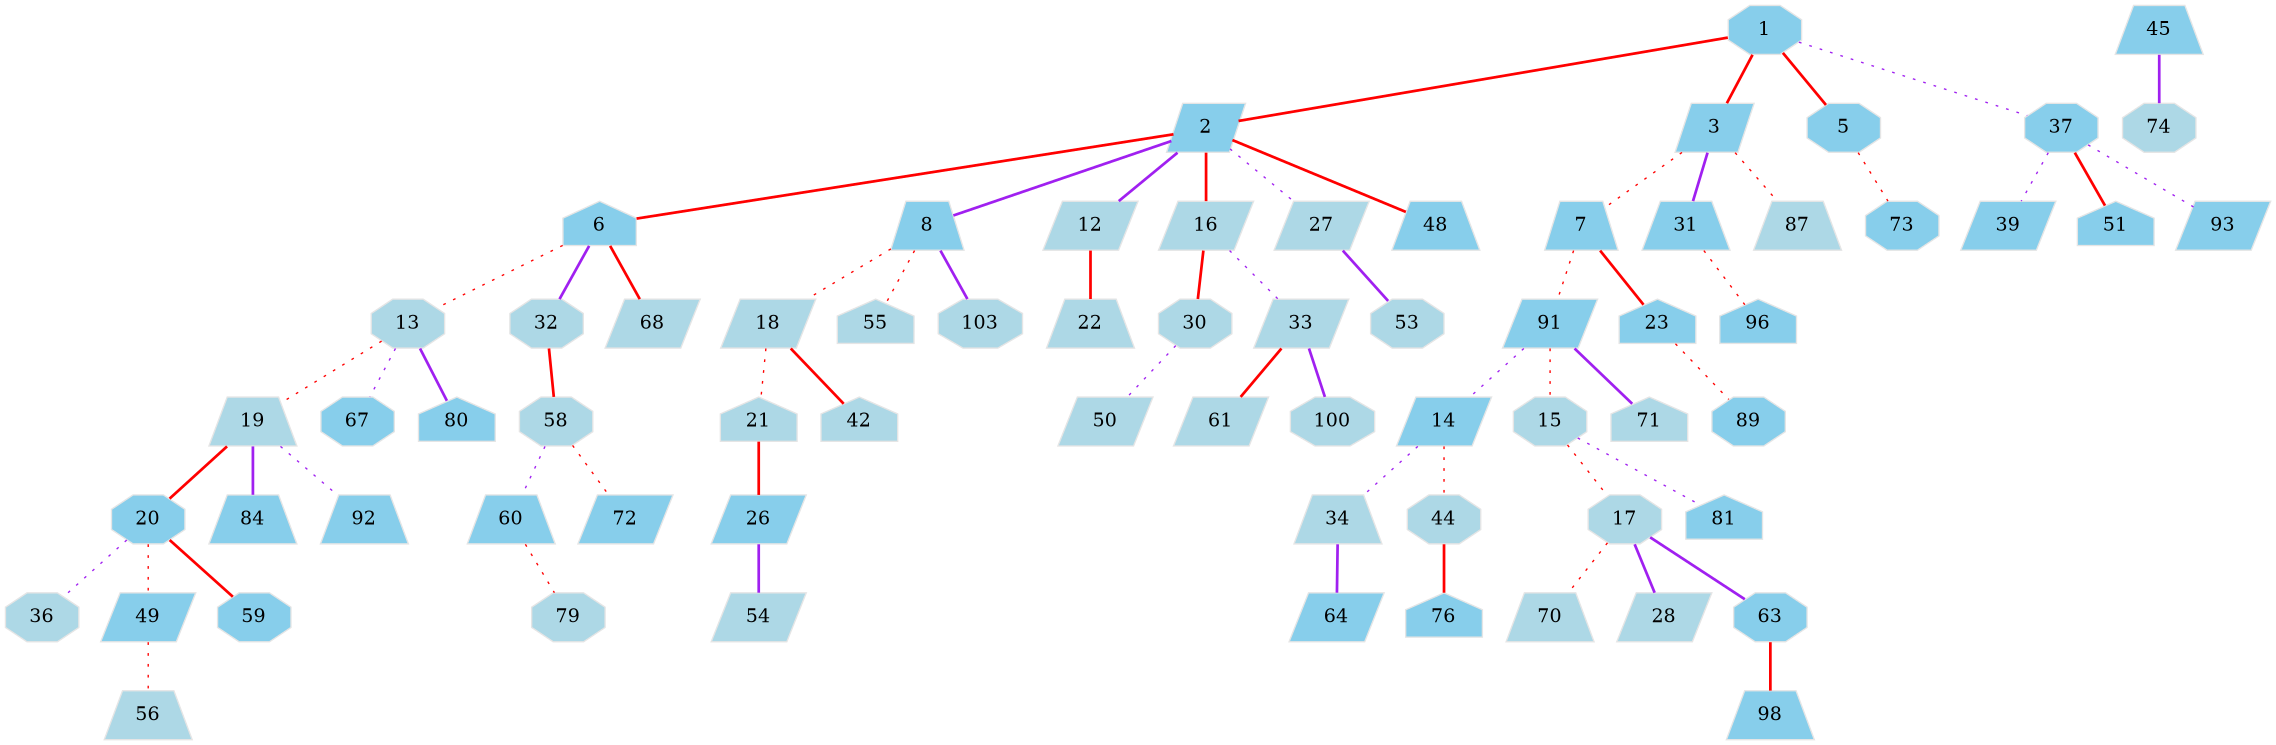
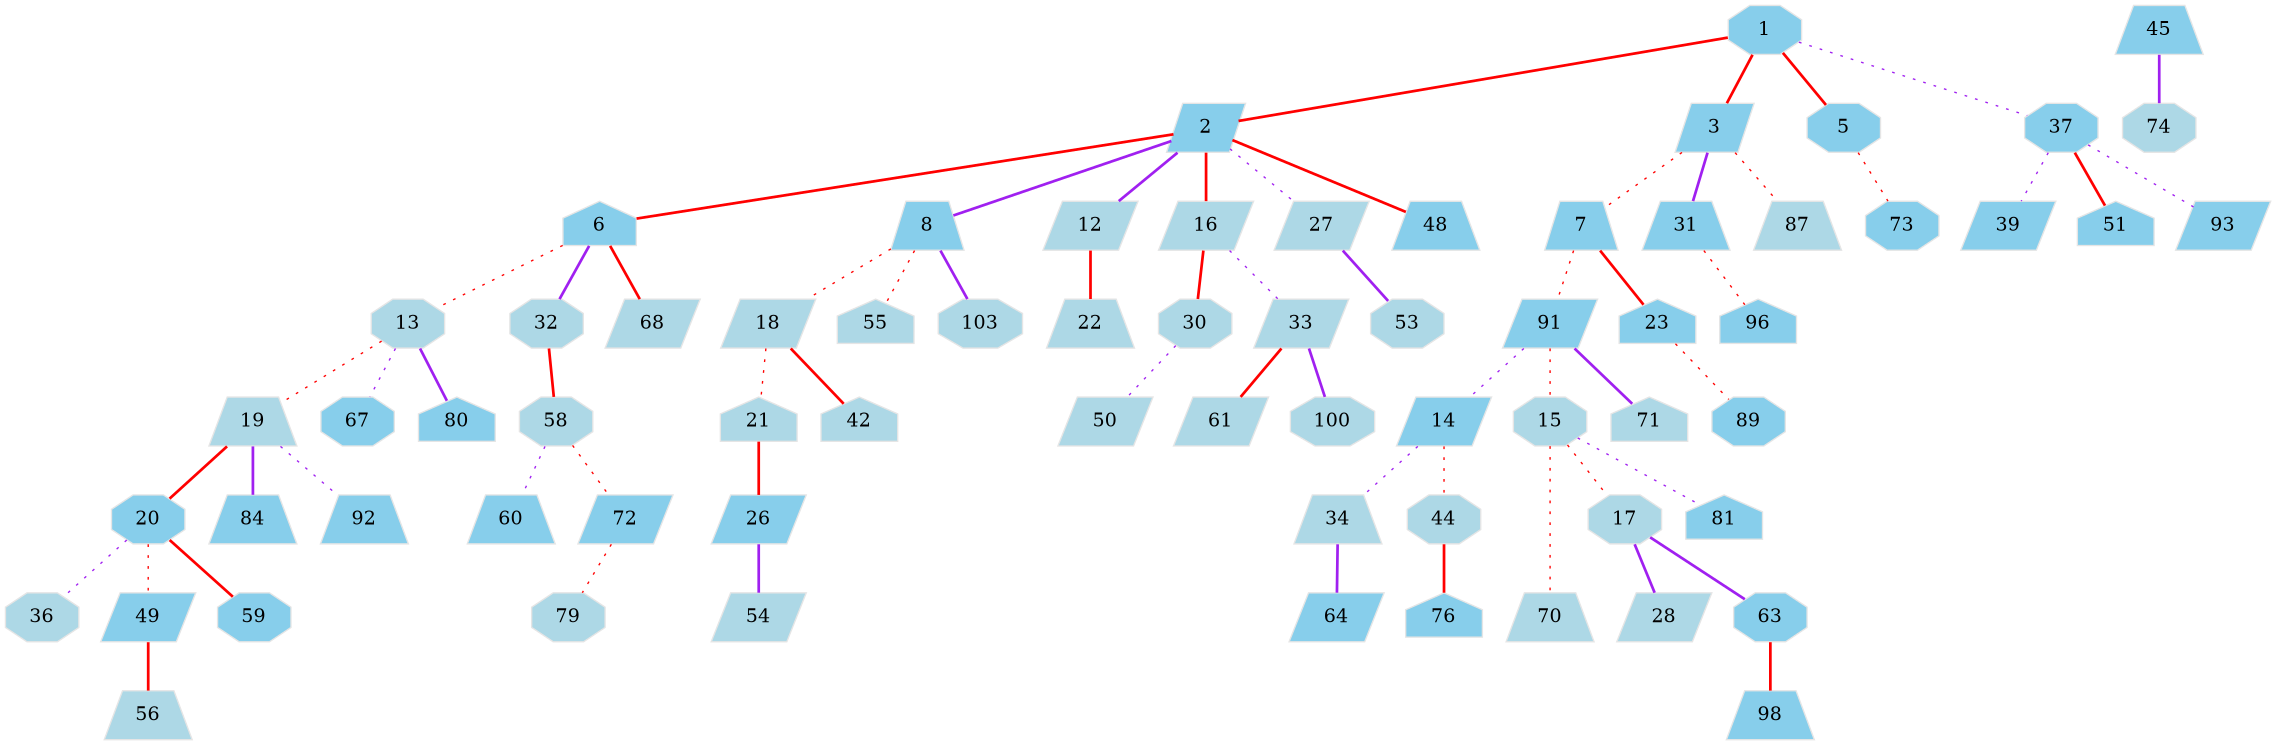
(540, 568) -> (597, 568)
(1588, 568) -> (1550, 519)
(148, 666) -> (148, 666)
